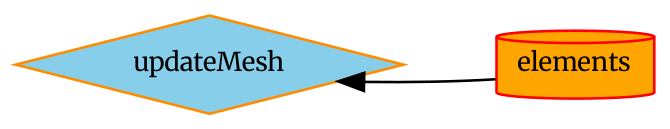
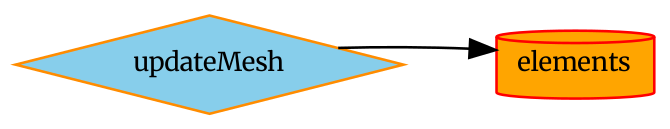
(430, 82) -> (404, 47)
